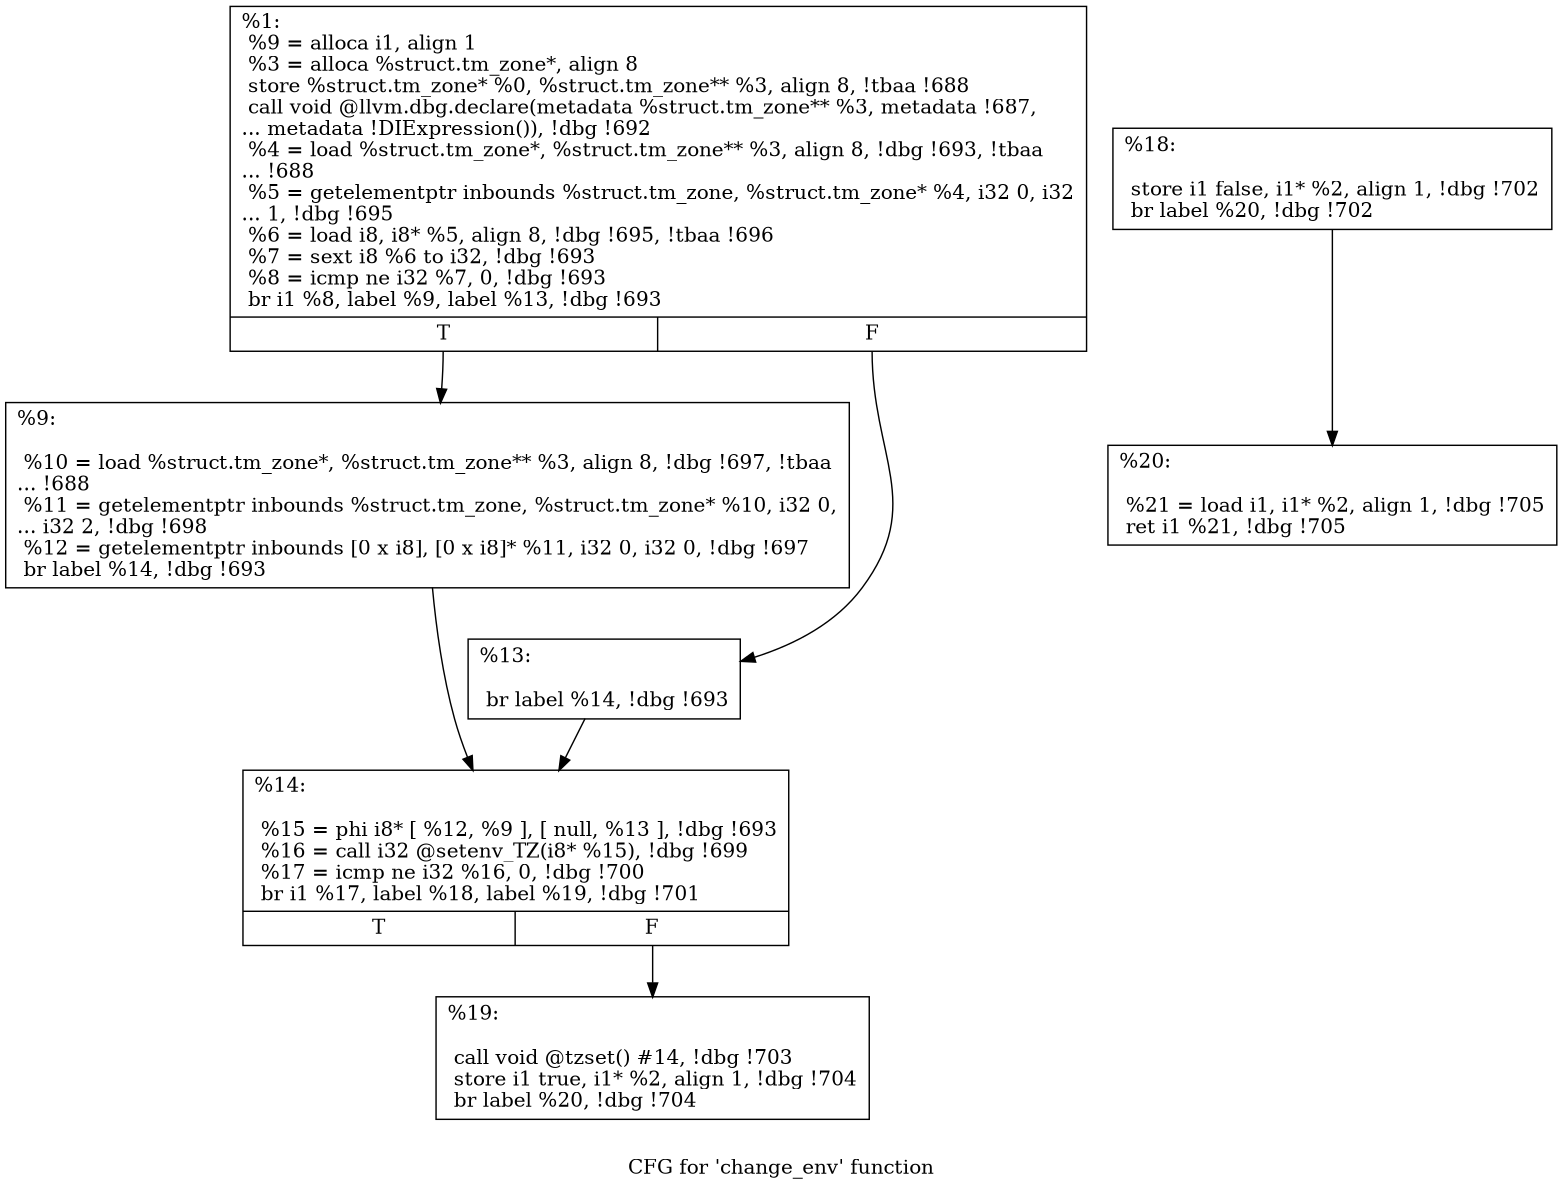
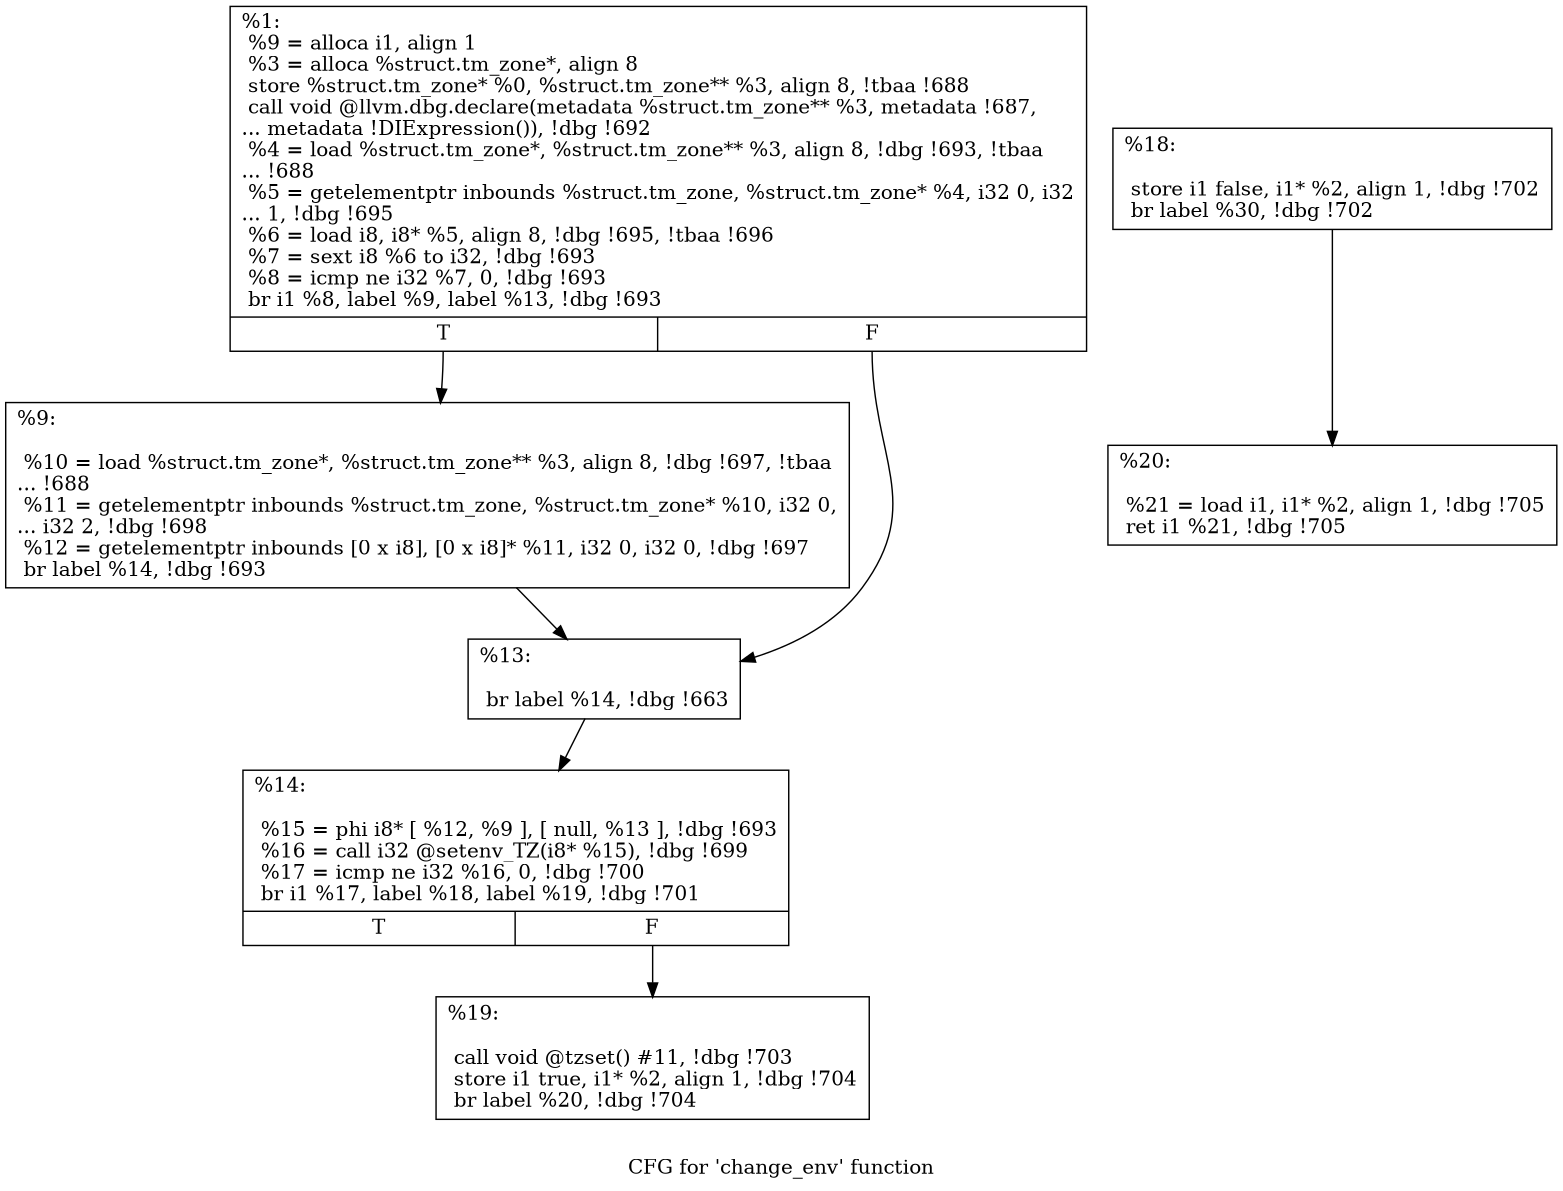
(1249, 211) -> (1249, 211)
(444, 674) -> (537, 608)
(604, 700) -> (604, 700)
(621, 1058) -> (621, 1058)
